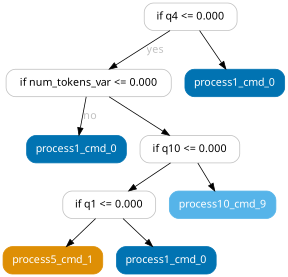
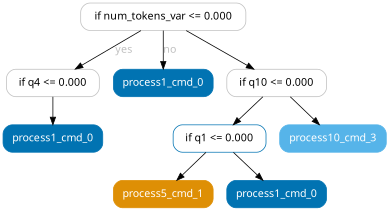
(143, 48) -> (111, 48)
(109, 205) -> (220, 139)
(223, 205) -> (333, 139)
